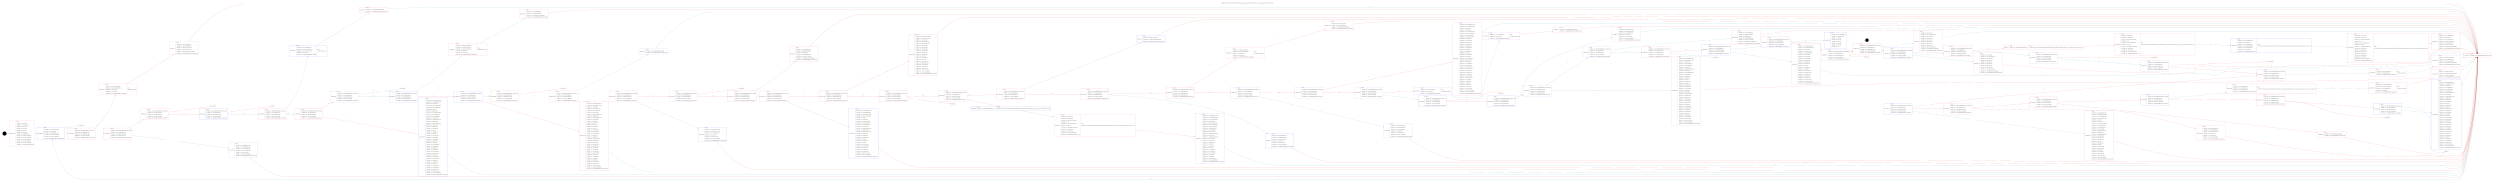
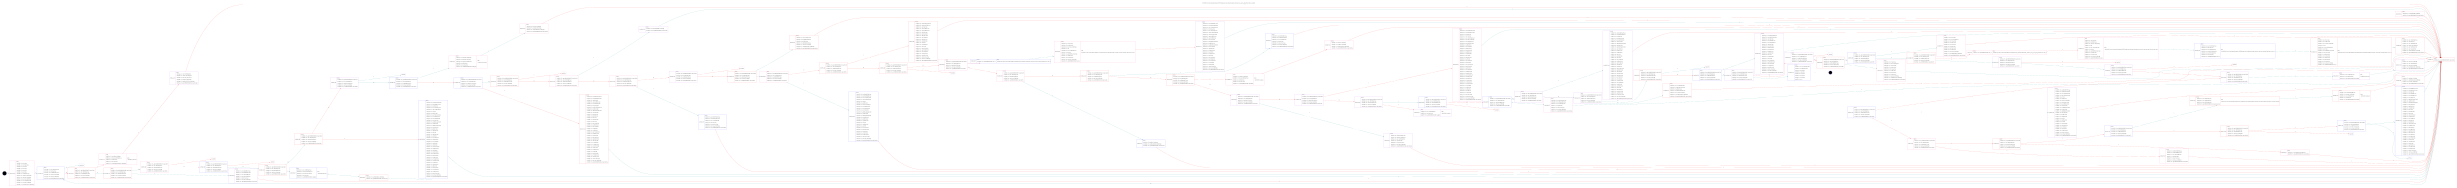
(1501, 36) -> none
